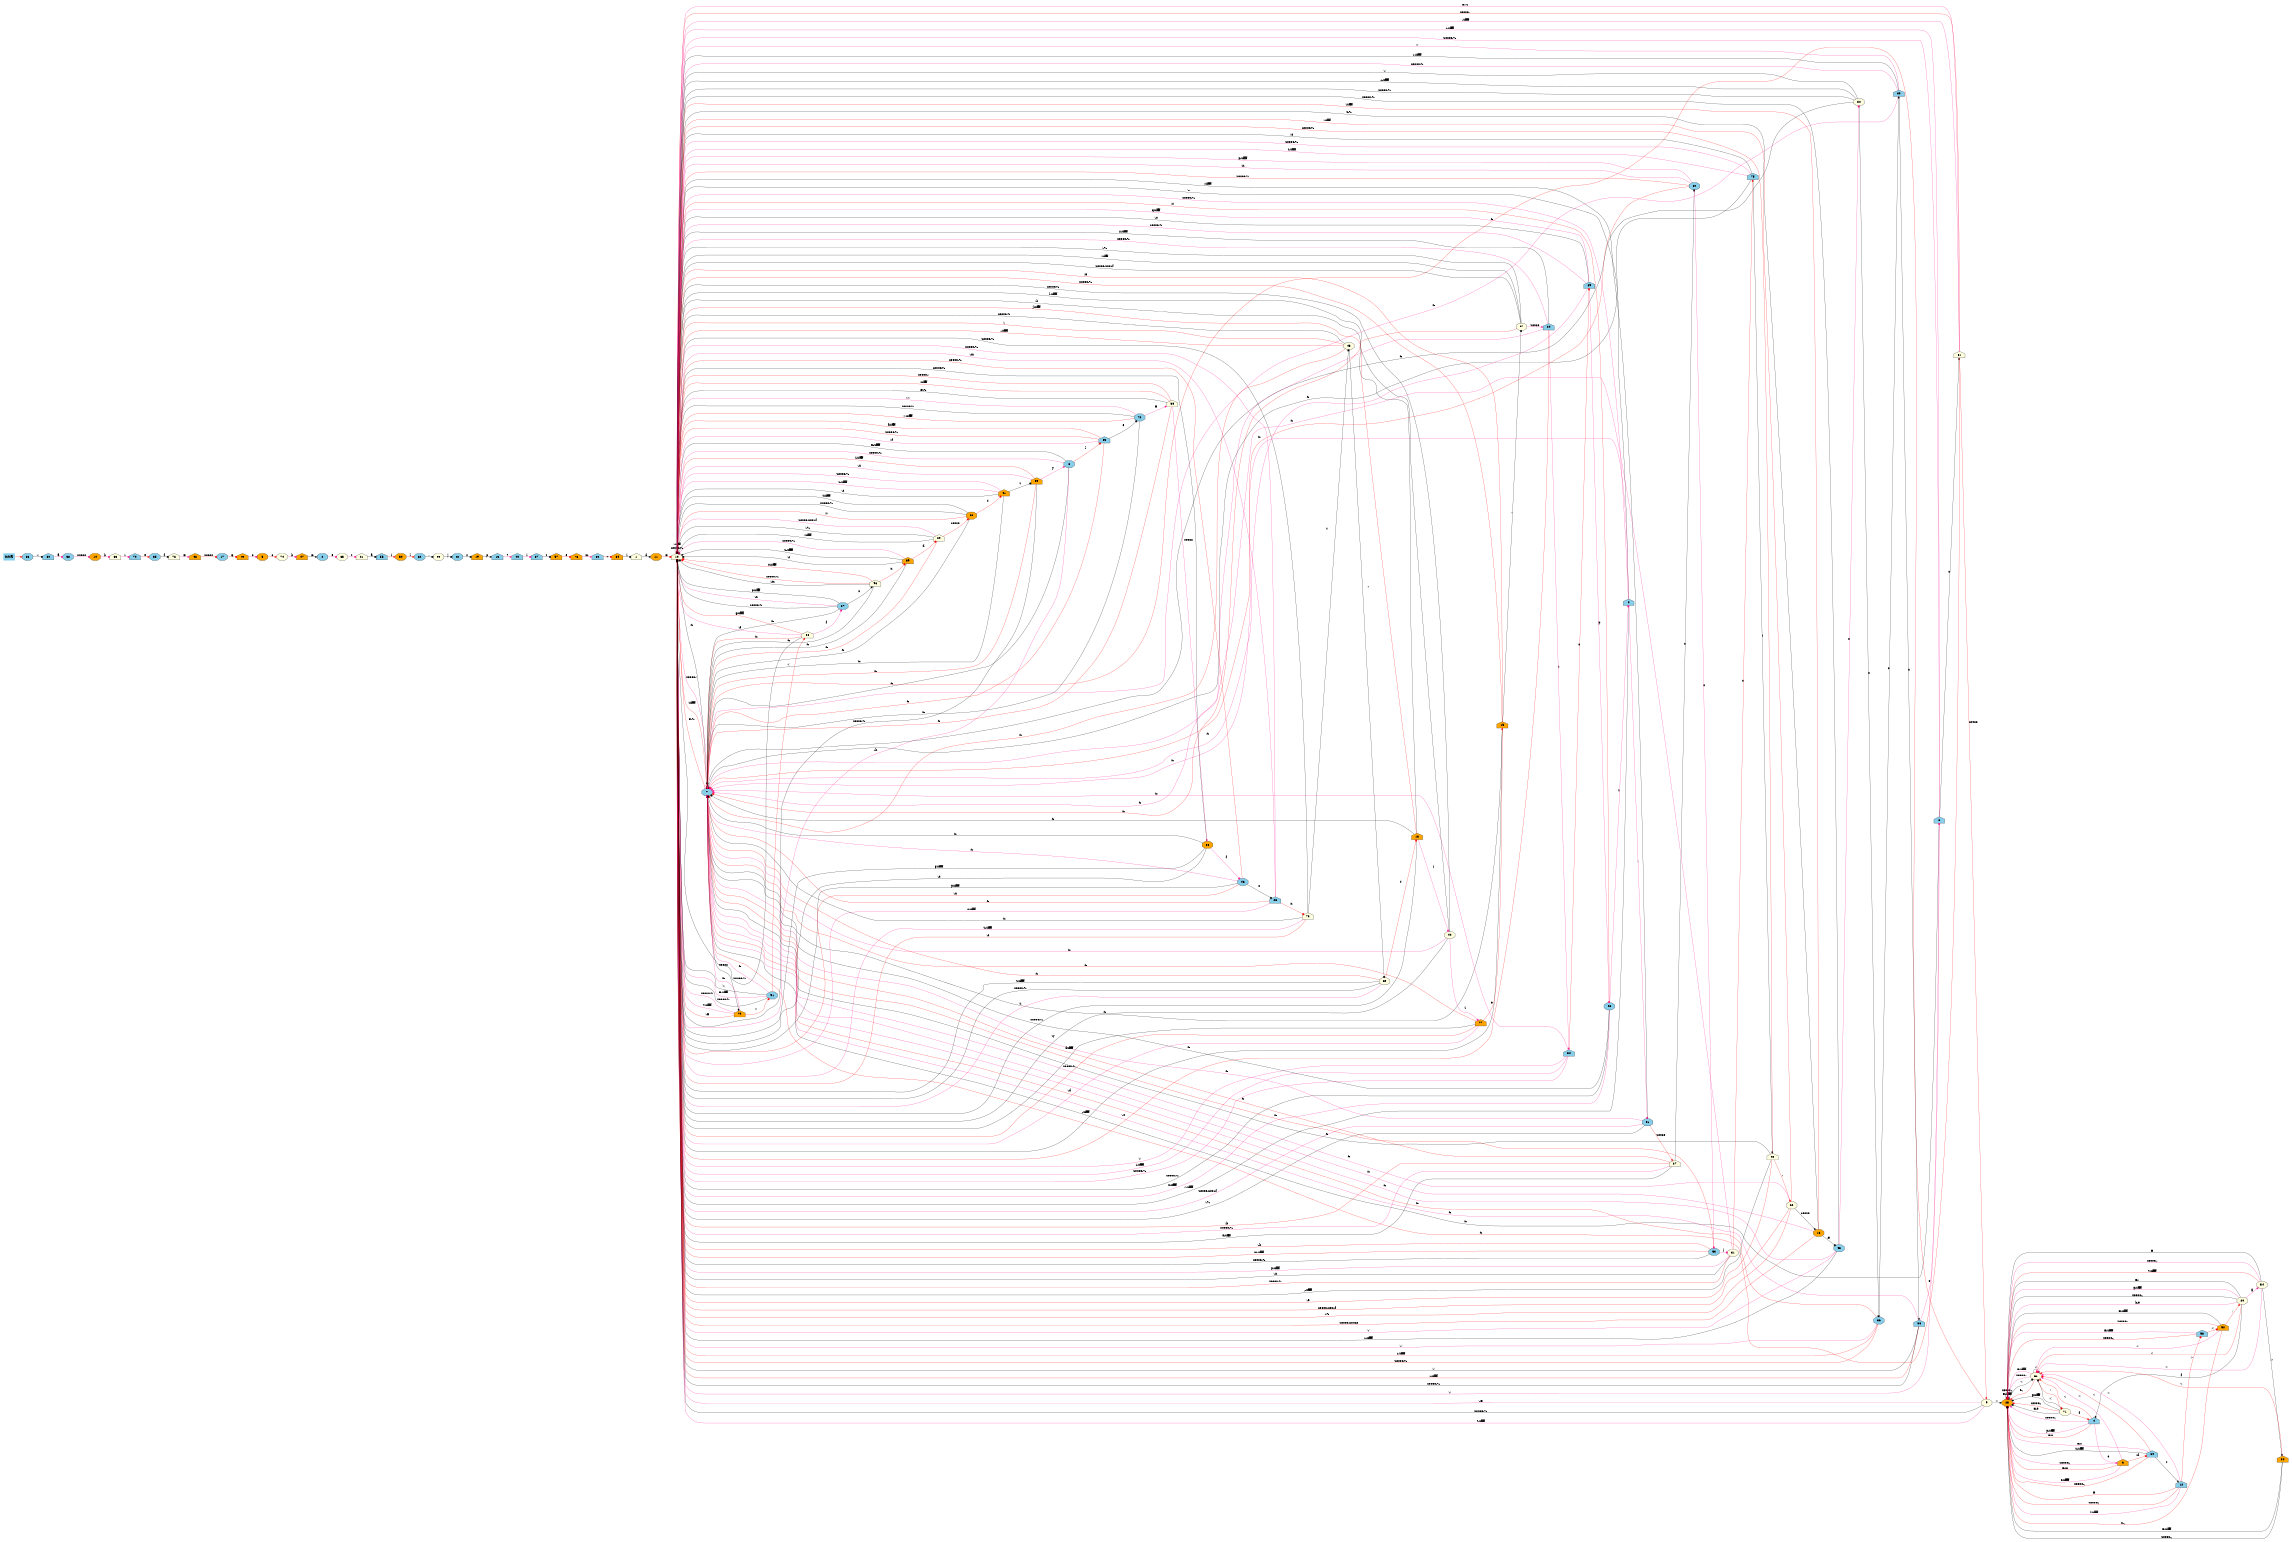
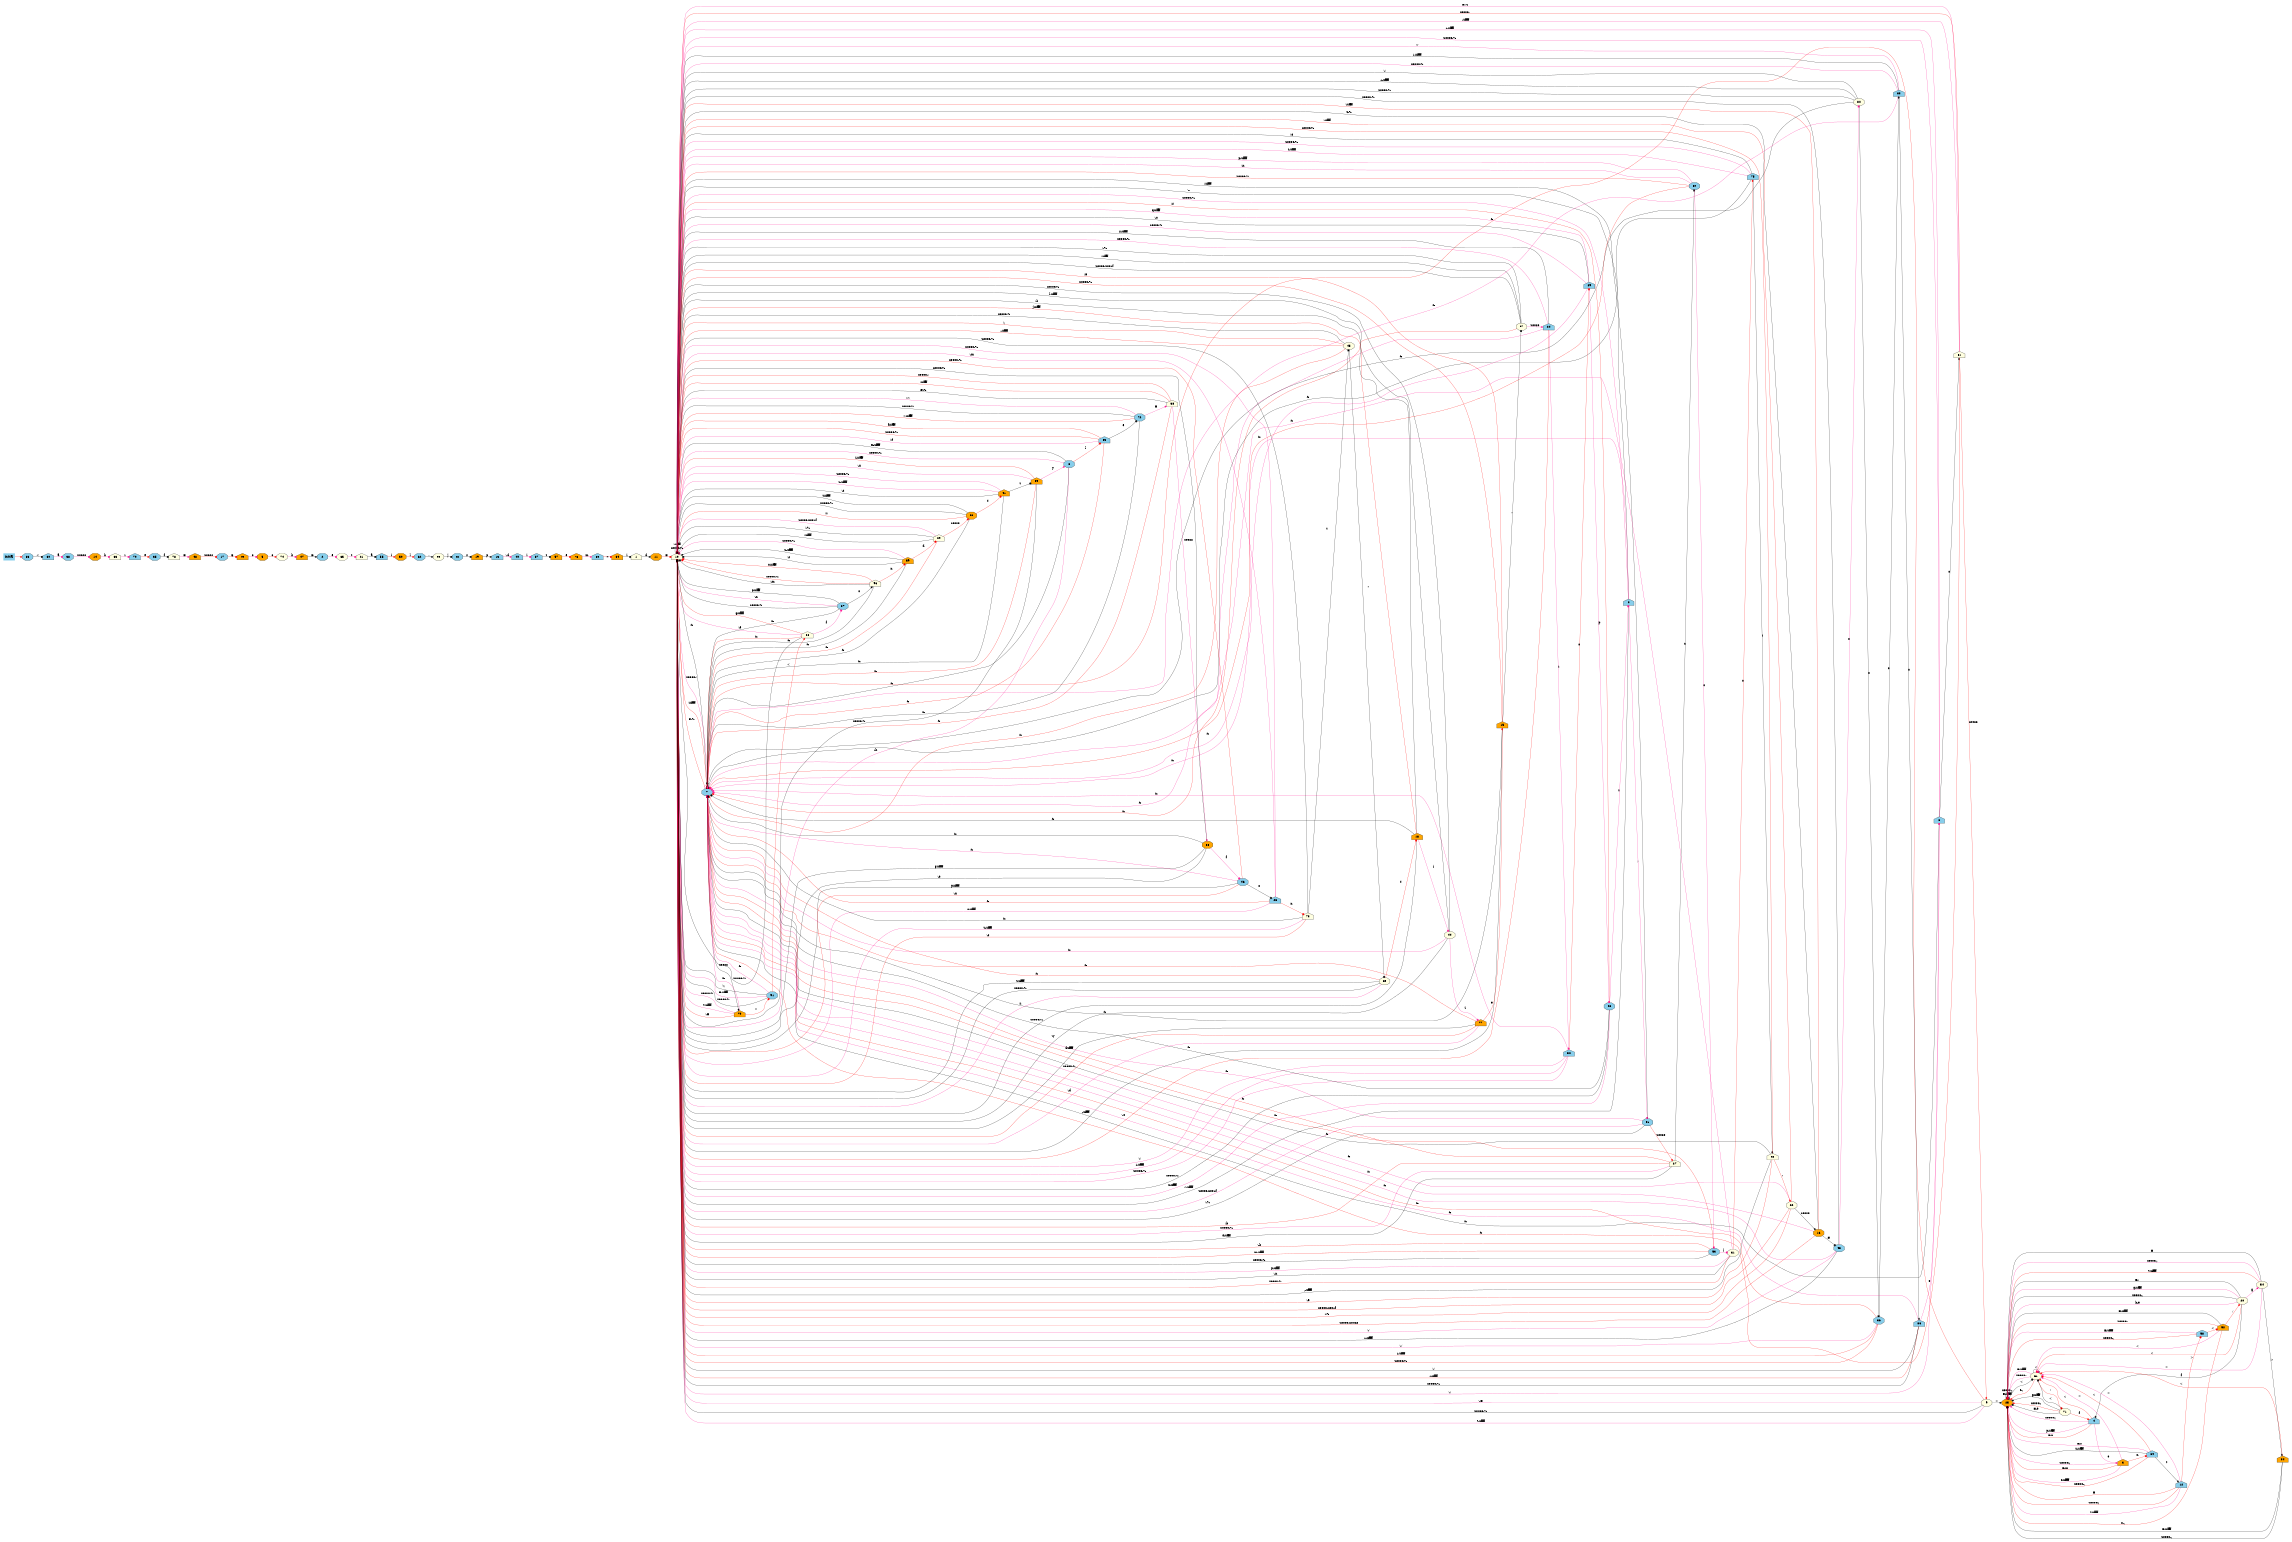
(507, 555) -> (507, 555)
(428, 557) -> (428, 557)
(2137, 1455) -> (2137, 1455)
